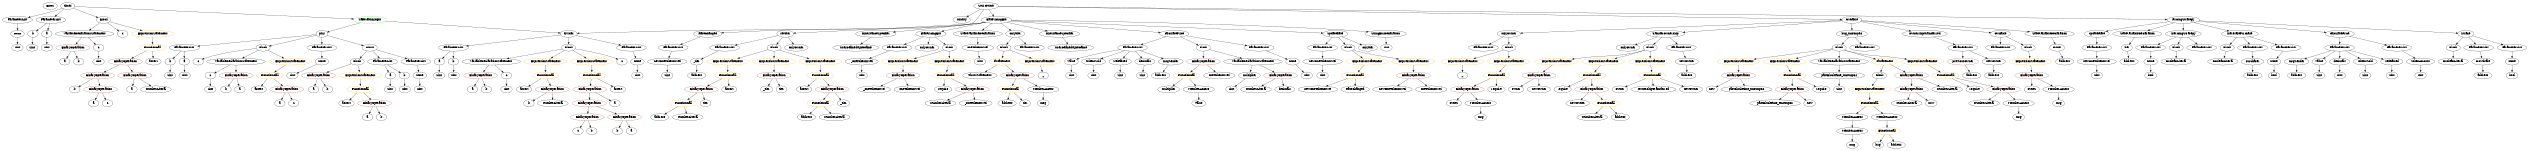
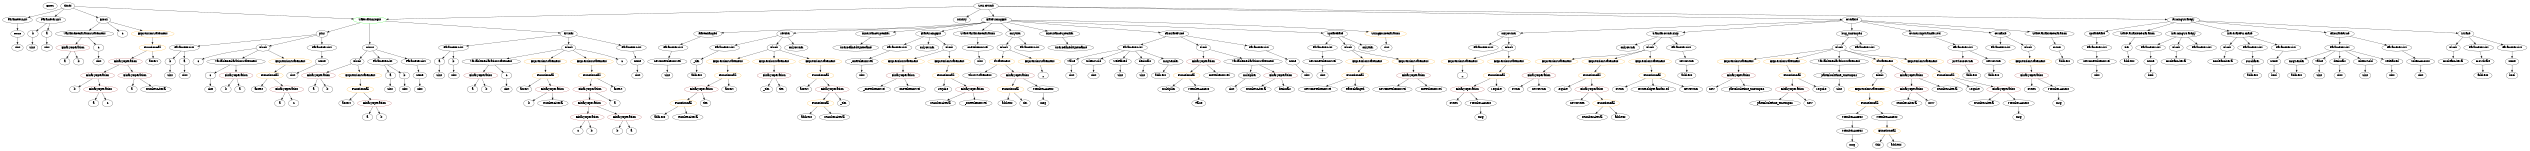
(2183, 26) -> none
(754, 30) -> (681, 13)
(1386, 34) -> (1386, 34)
(344, 40) -> (370, 33)
(1878, 145) -> (1878, 145)
